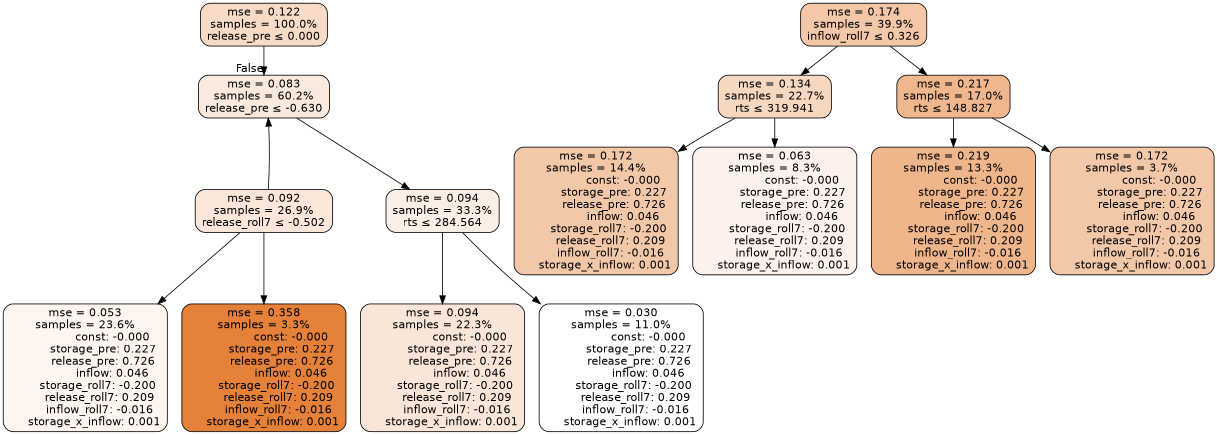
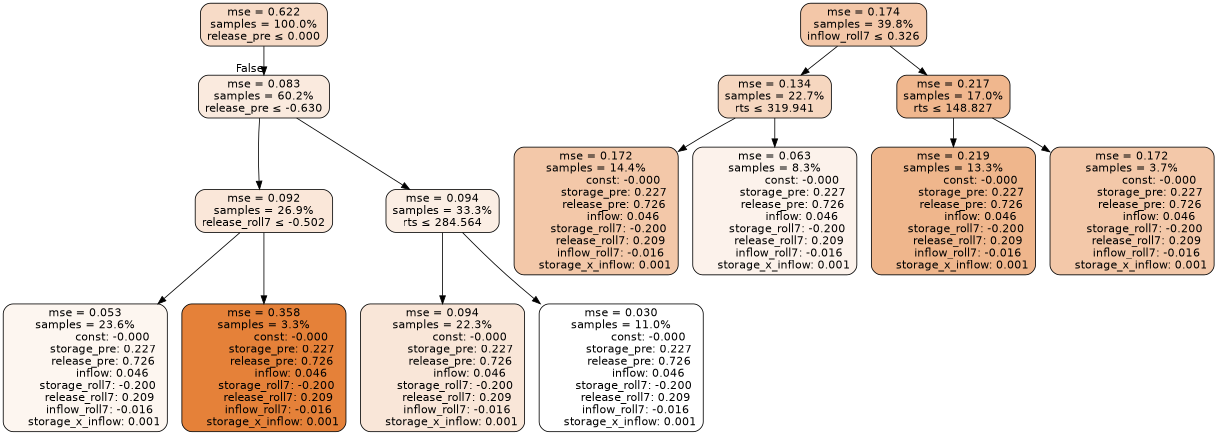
(264, 25) -> (264, 25)
(864, 25) -> (864, 25)
(269, 158) -> (258, 149)
